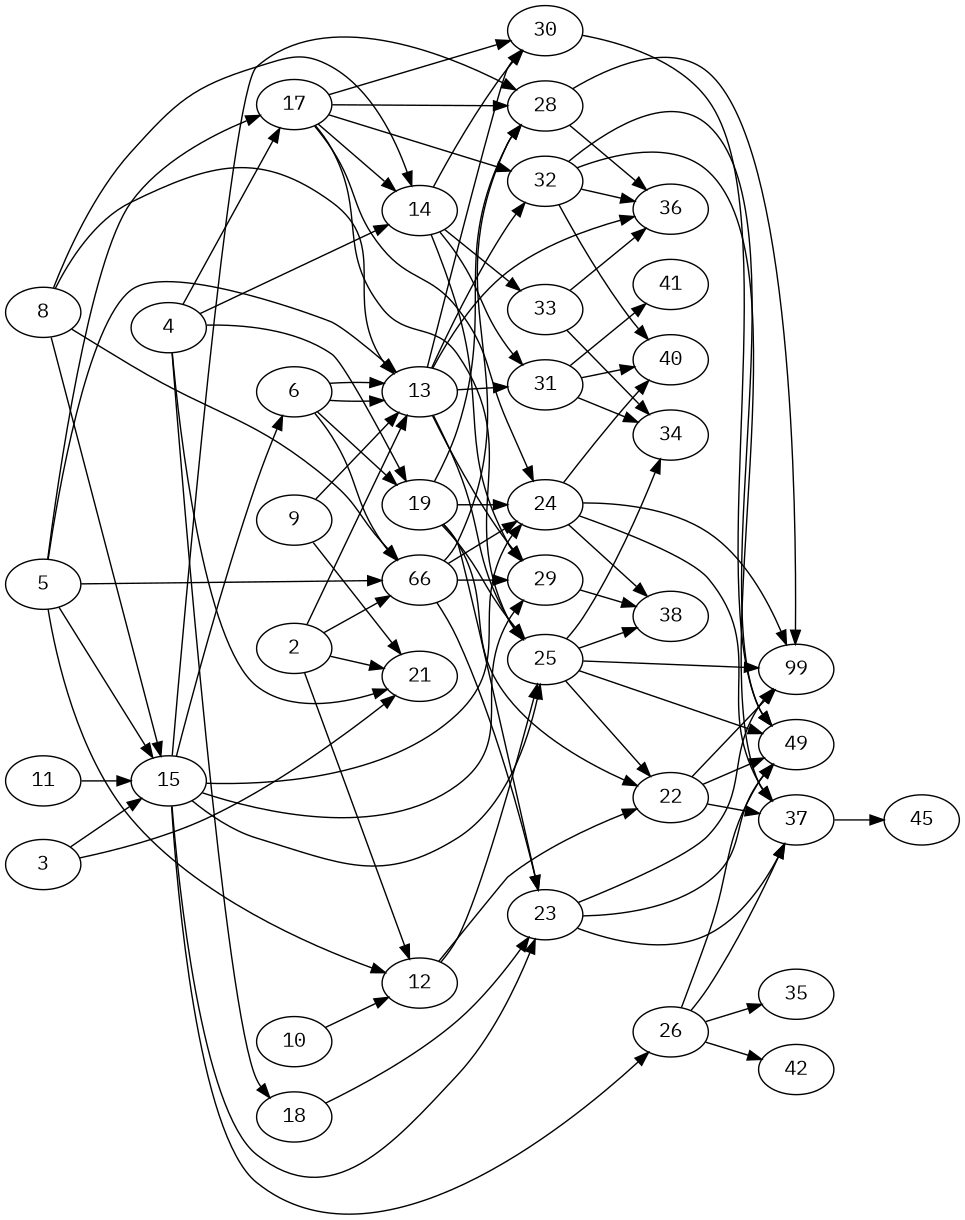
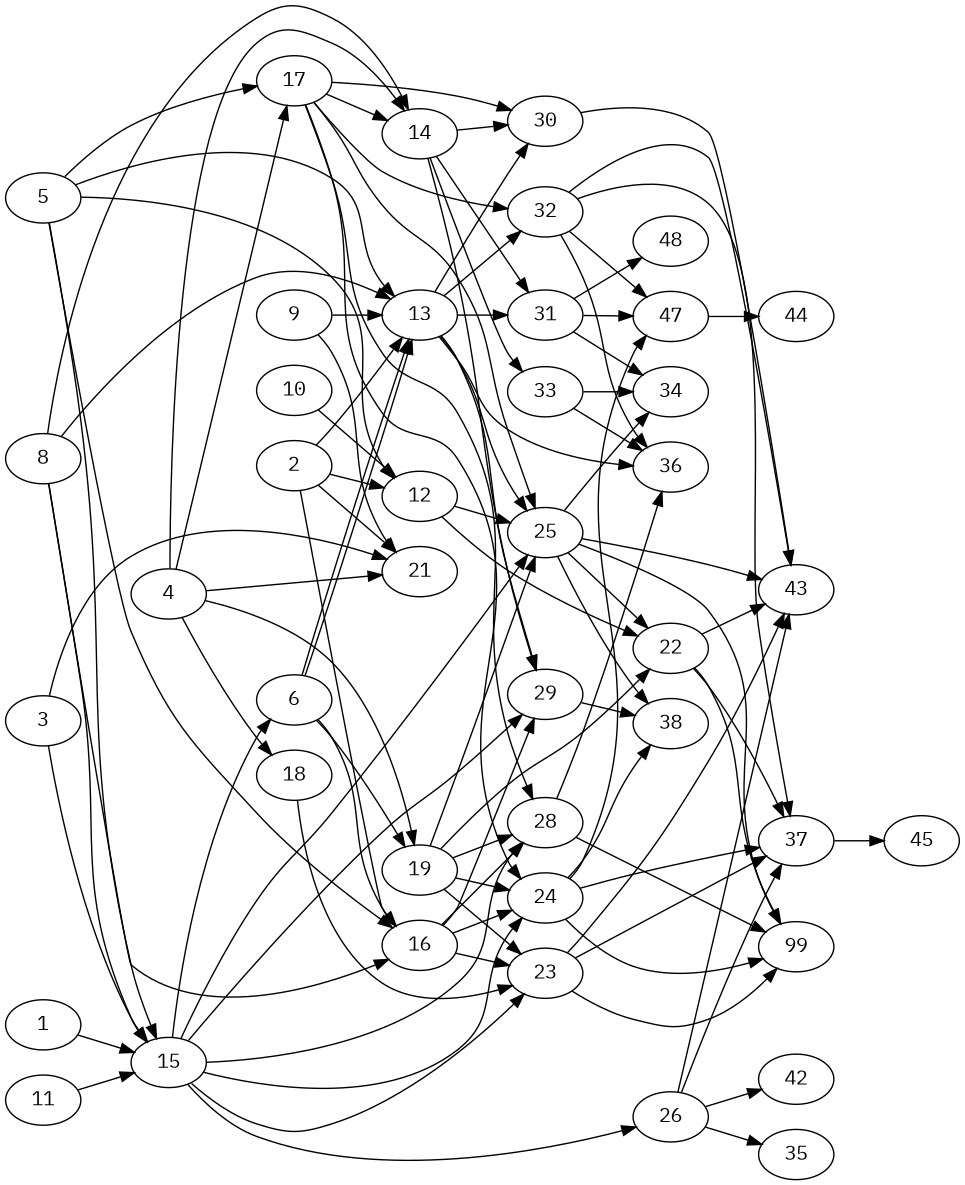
(671, 284) -> (671, 241)
none -> (796, 316)
(671, 360) -> (671, 316)
(420, 580) -> (420, 945)
(796, 745) -> (796, 590)
none -> (43, 1025)
